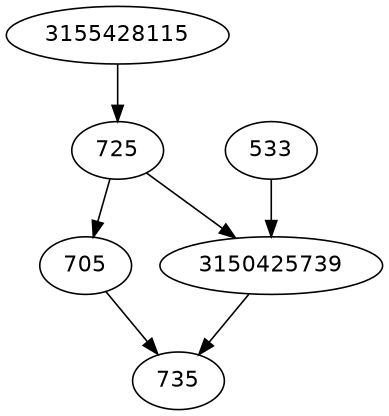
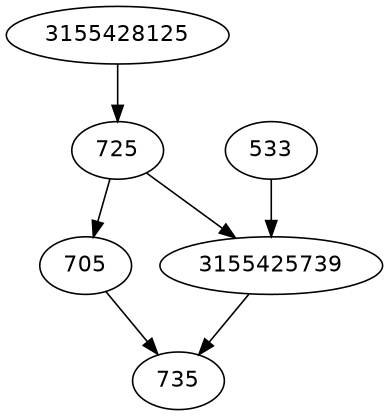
(118, 35) -> (118, 35)
(271, 266) -> (271, 266)
